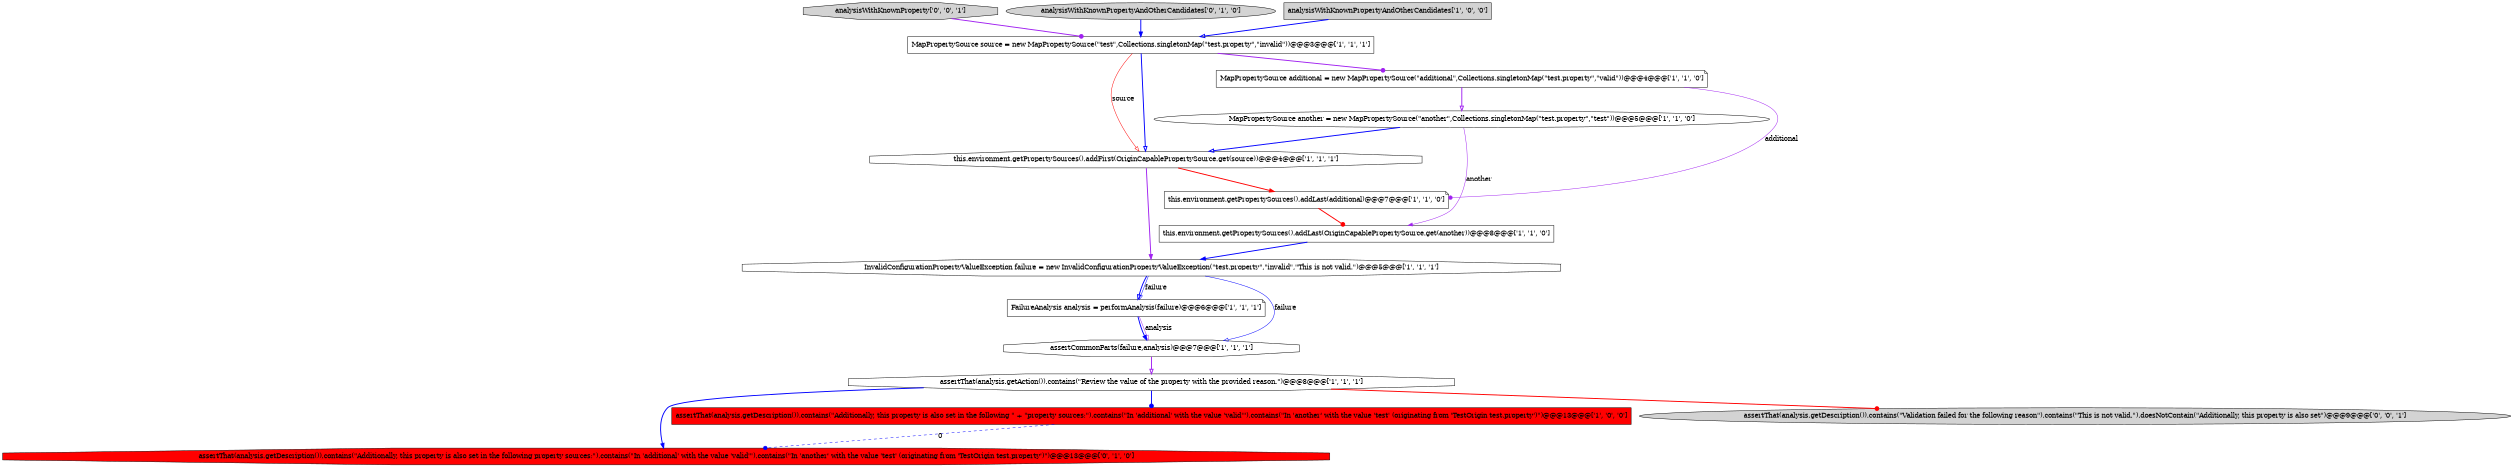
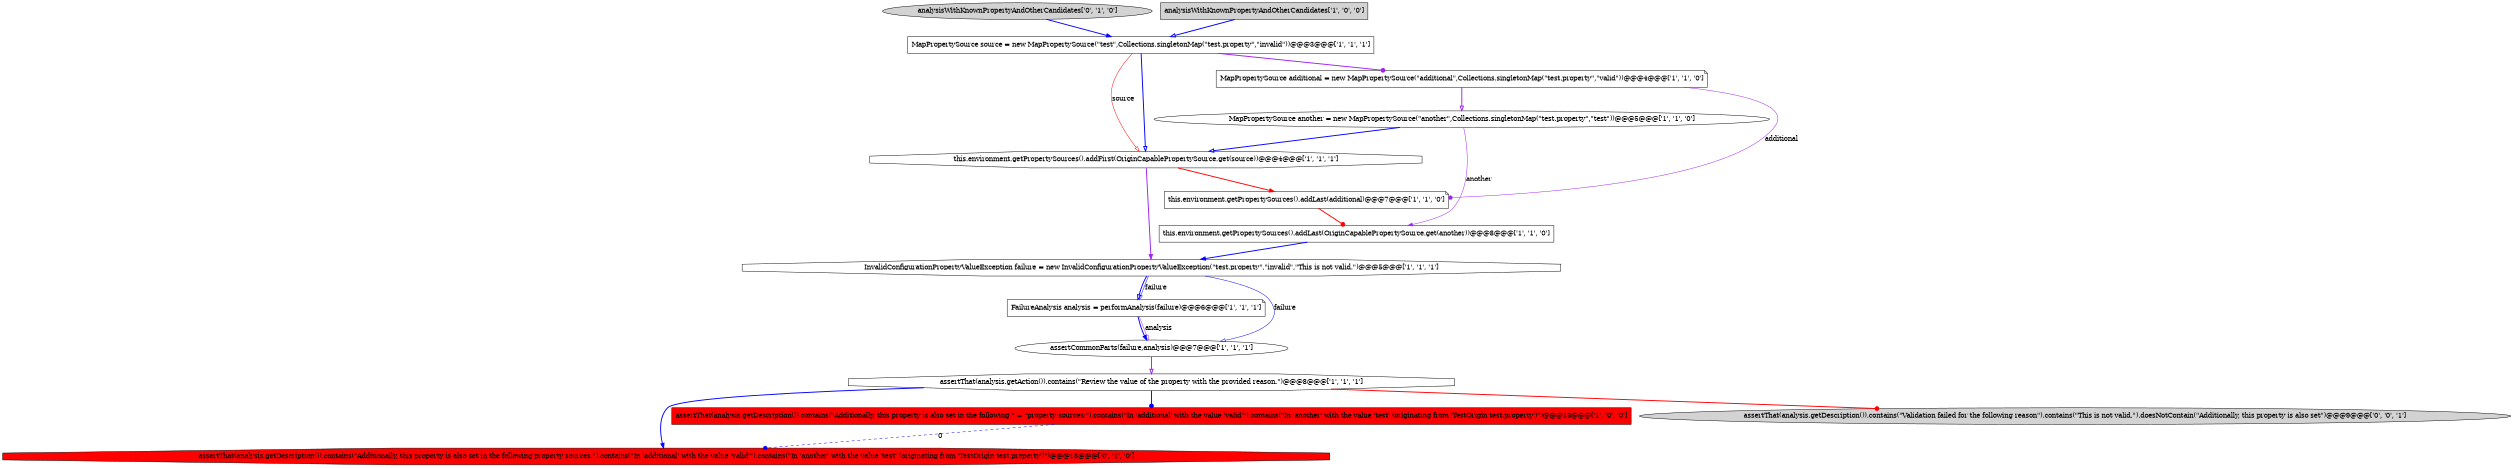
(901, 11) -> none
(1151, 348) -> (1151, 348)
